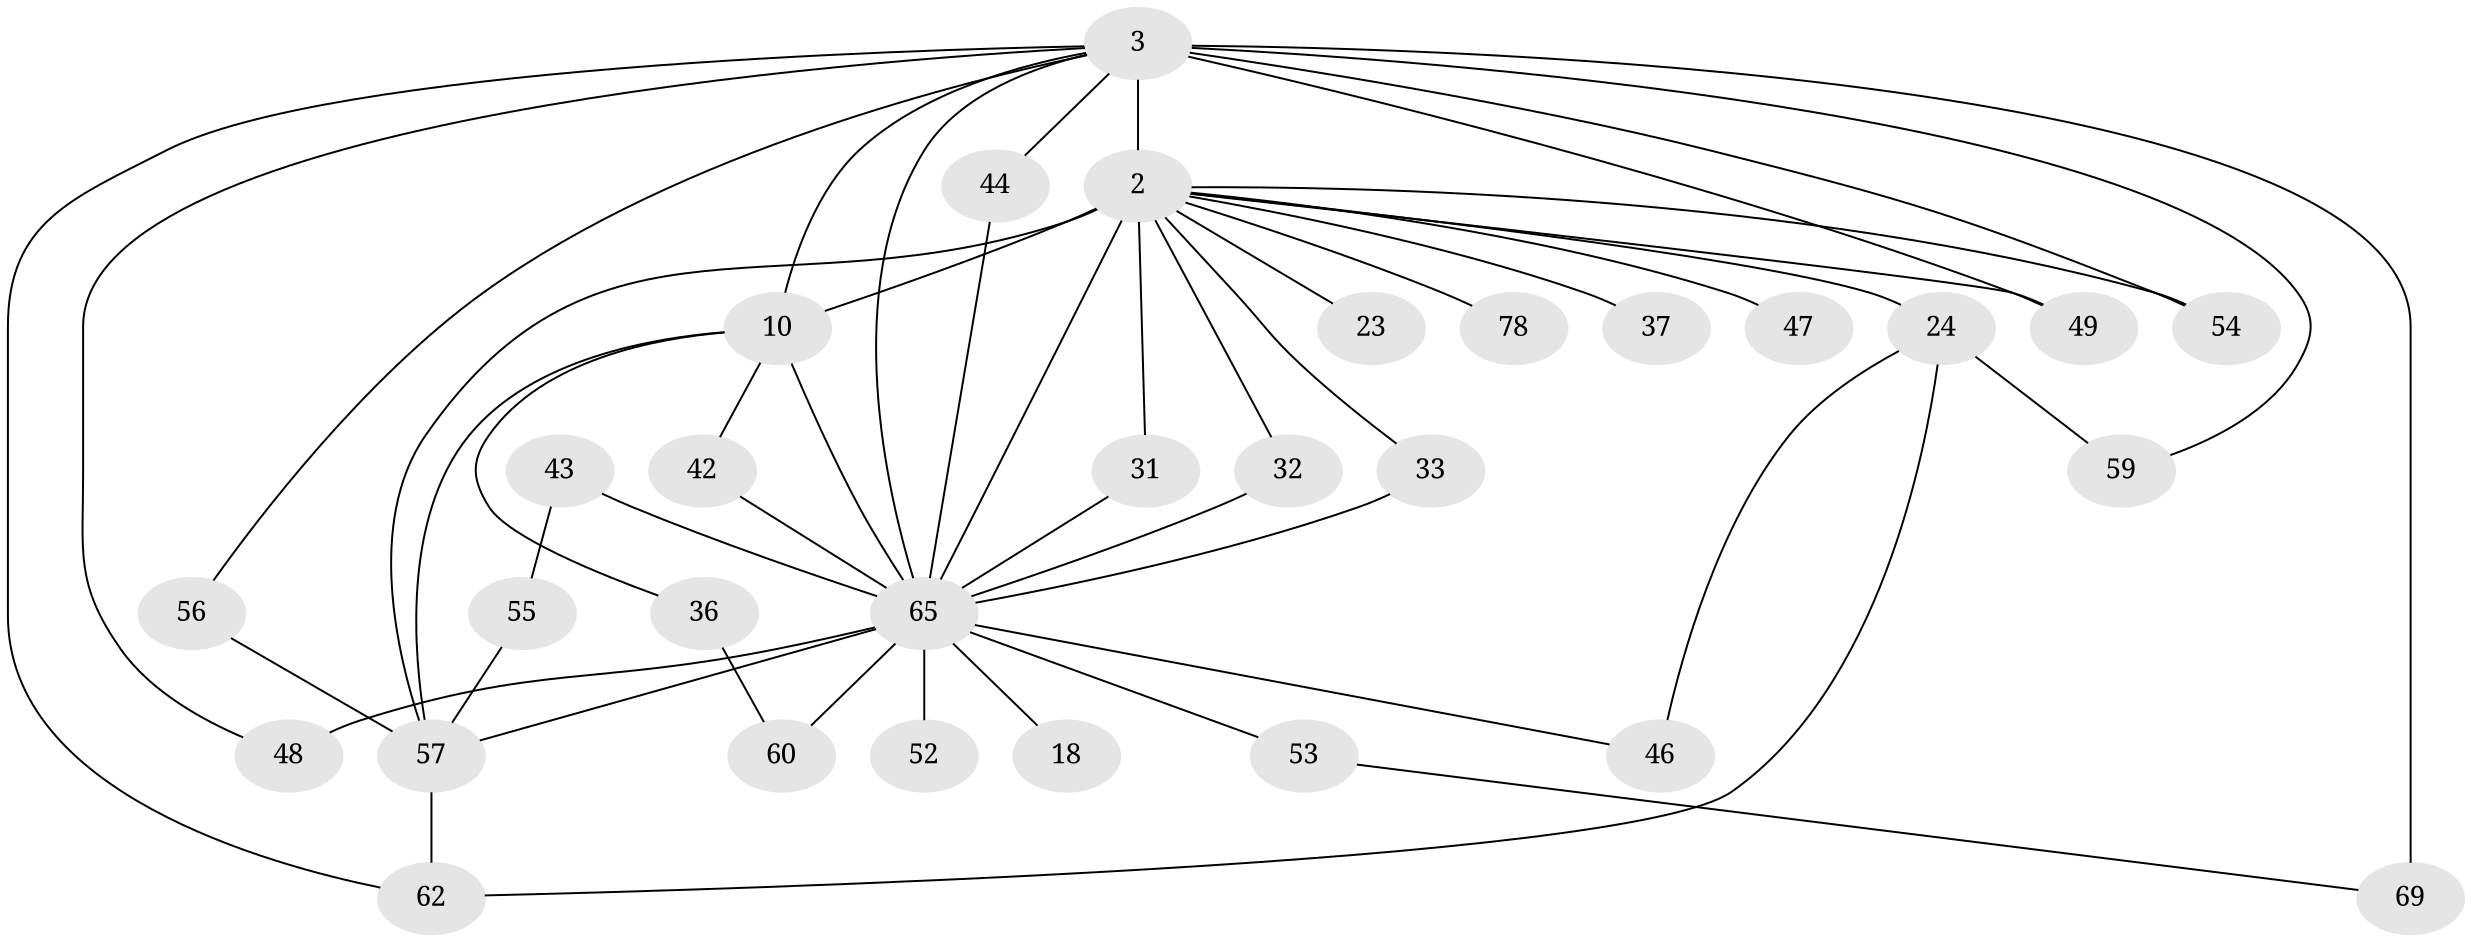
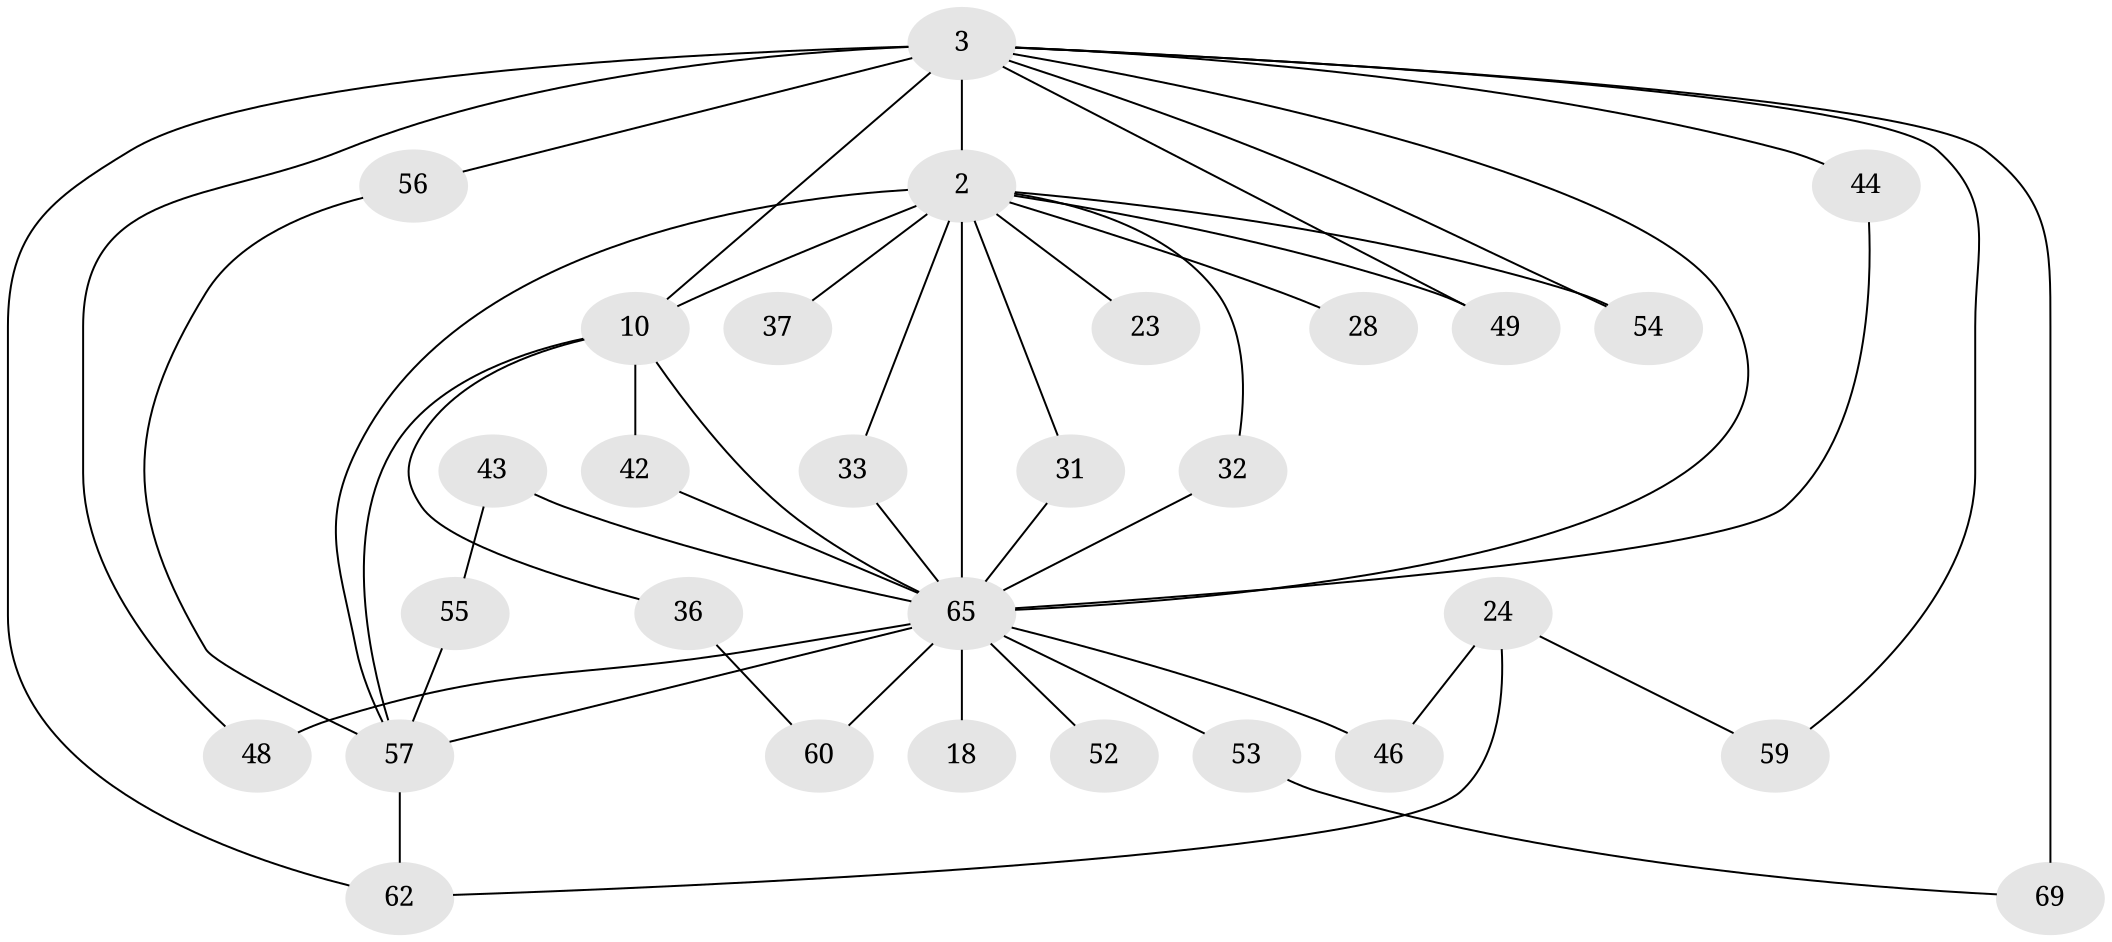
(1548, 236) -> none
(1514, 329) -> (1364, 329)
(1799, 329) -> none
